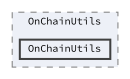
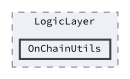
(65, 22) -> (65, 22)
